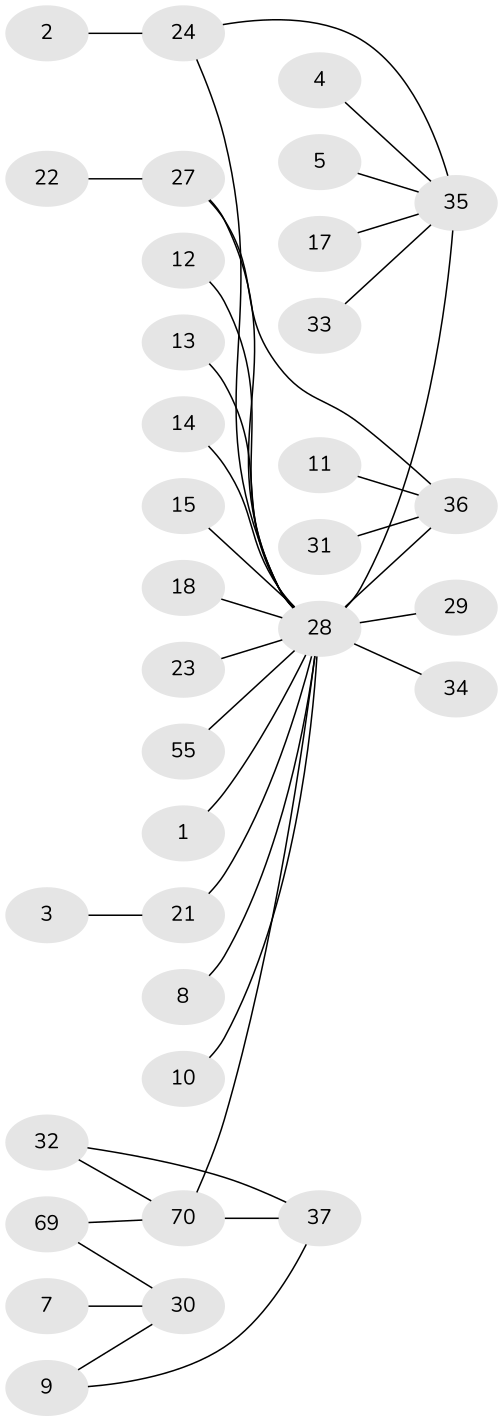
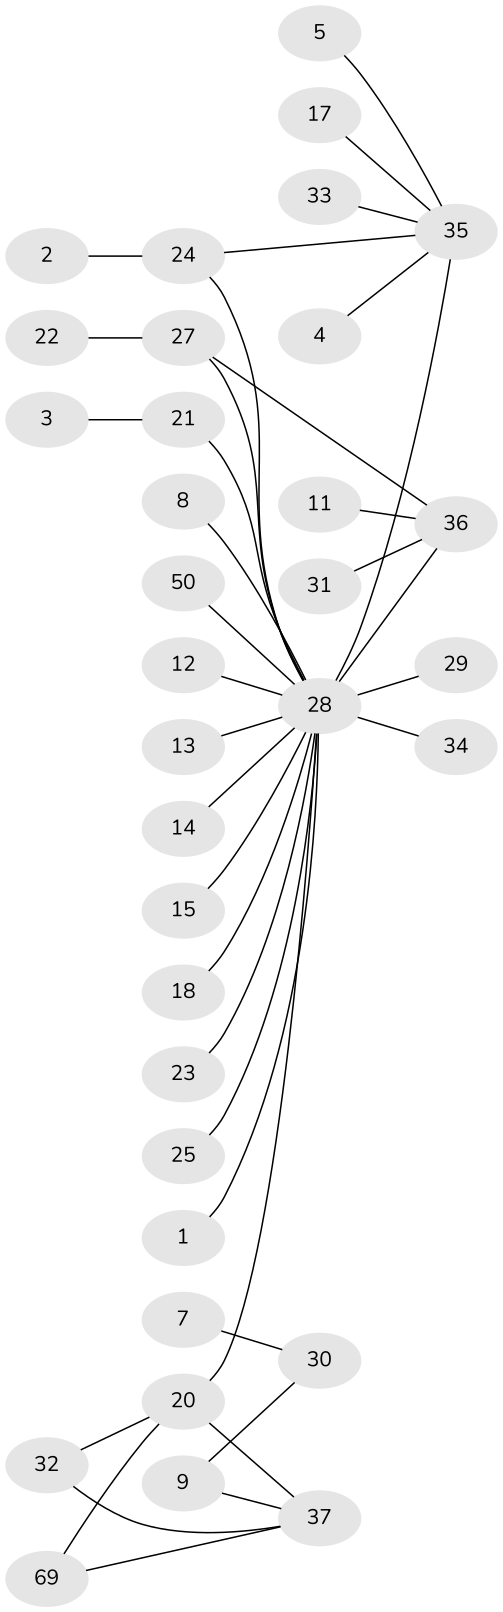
(183, 752) -> (183, 1156)
(183, 1079) -> (183, 583)
(183, 1218) -> (183, 1402)
(115, 1265) -> (183, 1549)
